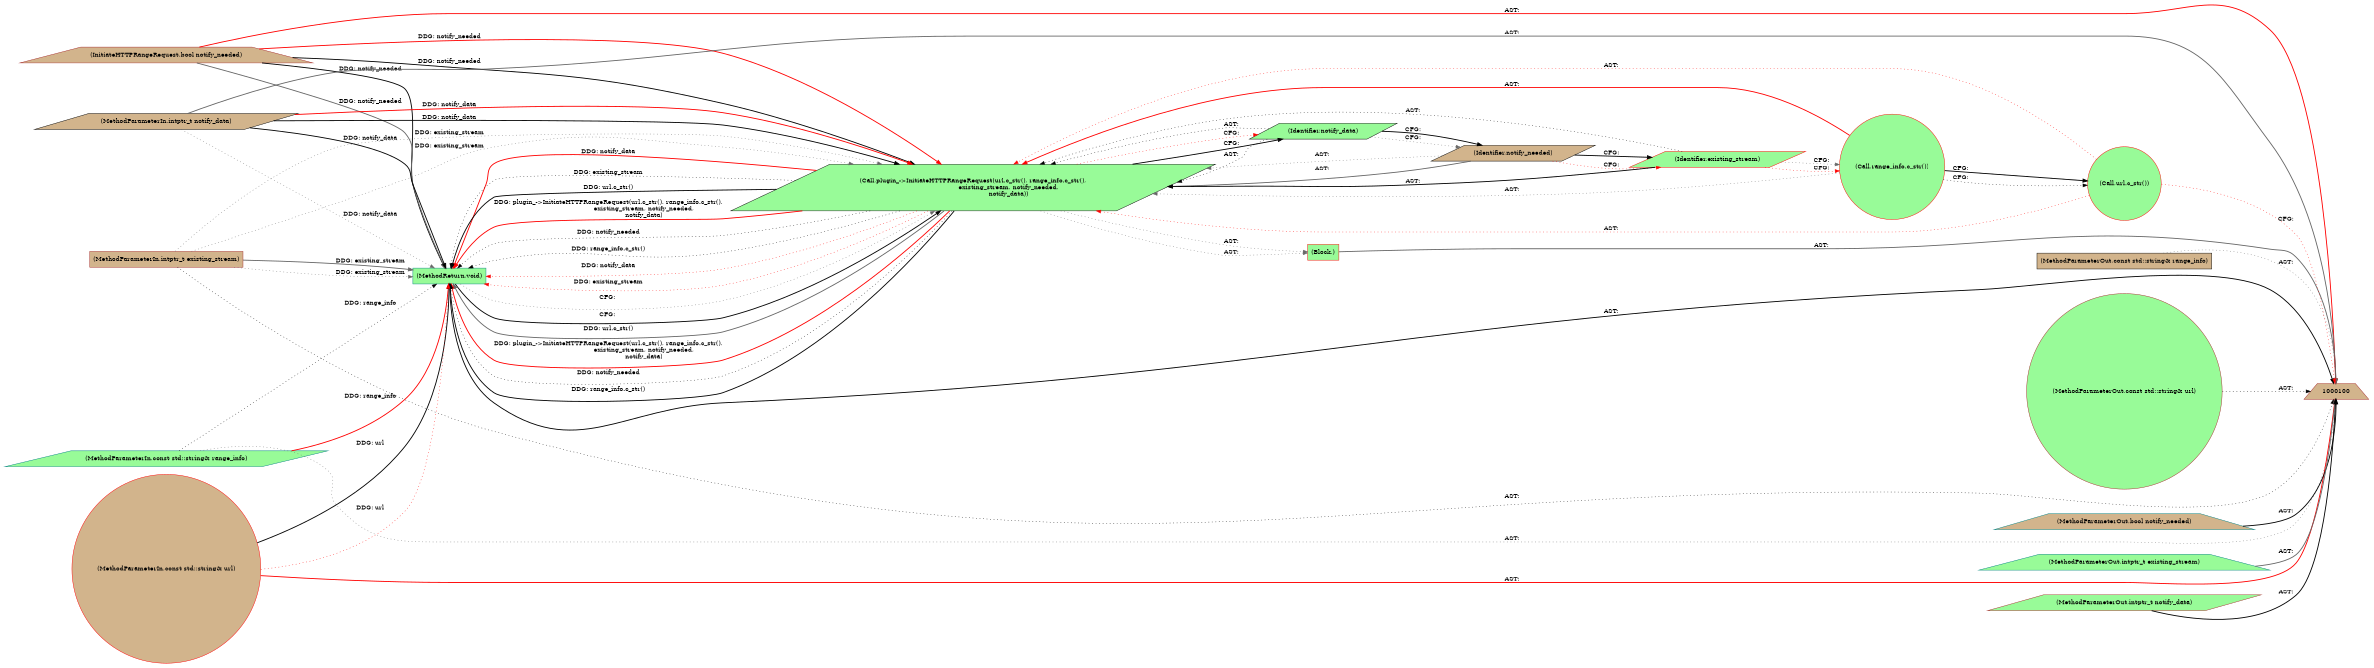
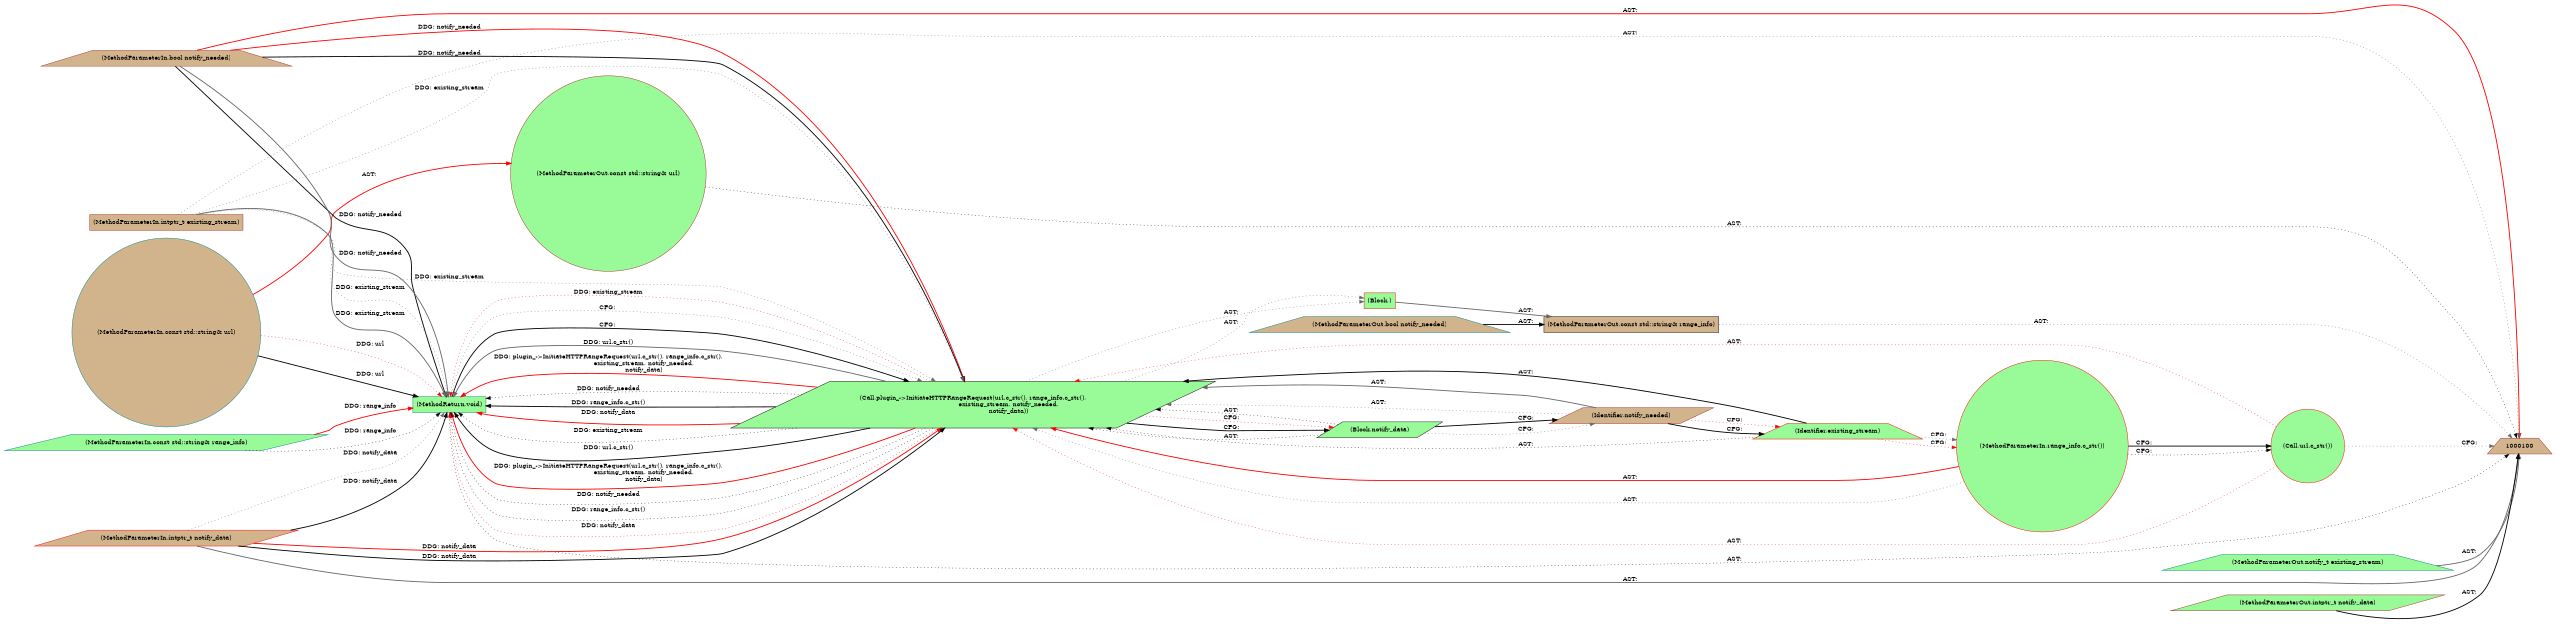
(166, 55) -> (166, 58)
(166, 121) -> (166, 538)
(1323, 131) -> (1380, 430)
(1513, 153) -> (1631, 416)
(1717, 159) -> (1838, 431)
(1892, 167) -> (2042, 446)
(2297, 236) -> (2417, 446)
(1884, 248) -> (1471, 309)
(1369, 344) -> (1438, 567)
(2304, 507) -> (1511, 325)
(1256, 520) -> (1468, 36)
(1291, 542) -> none
(2124, 562) -> (2308, 562)
(166, 569) -> (166, 332)
(1363, 582) -> (360, 195)
